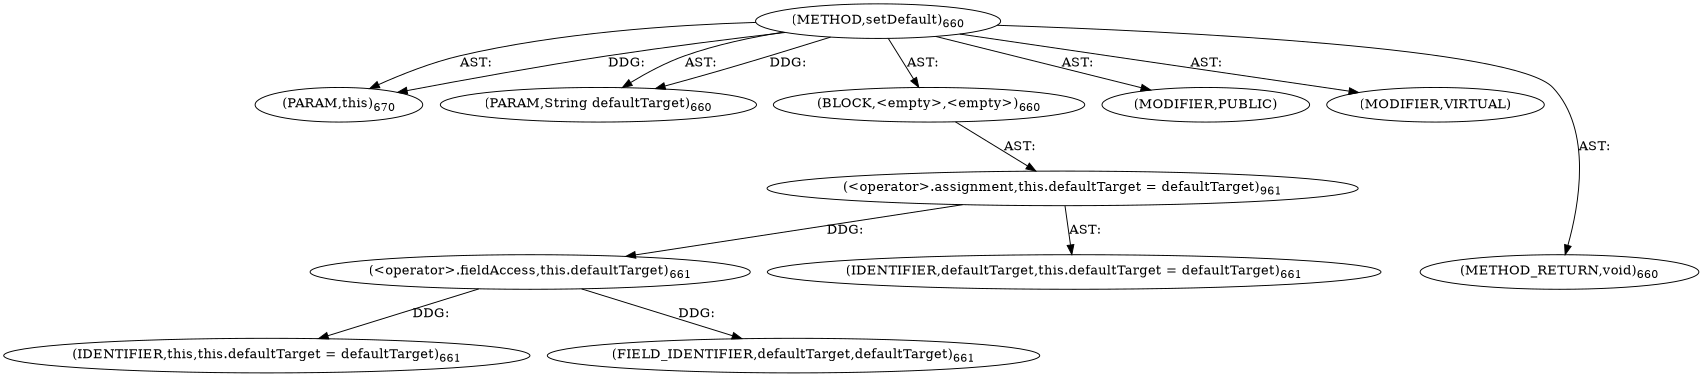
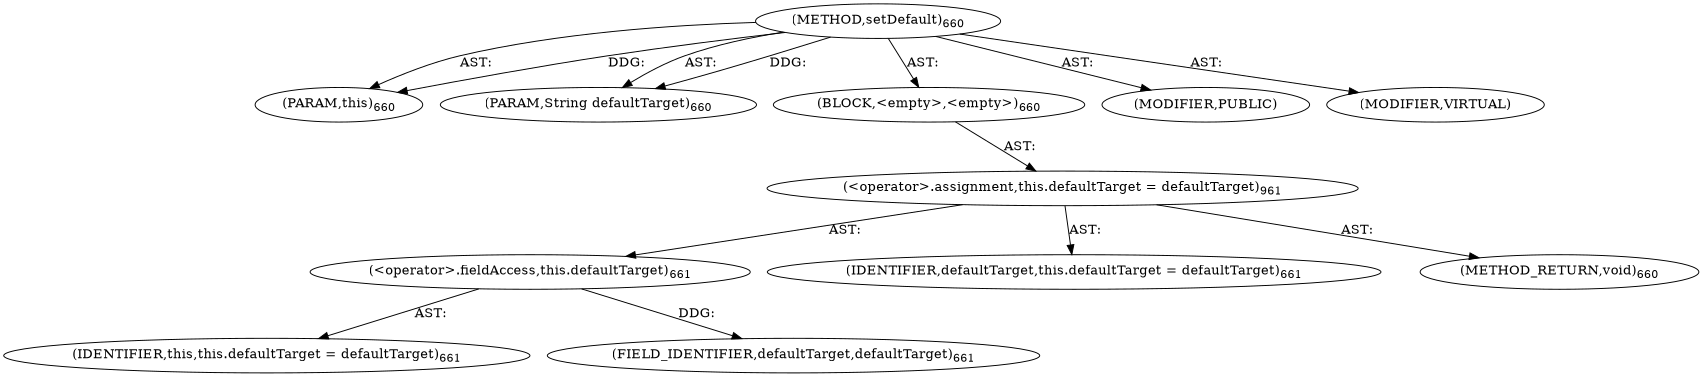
(1360, 47) -> (1313, 231)
(385, 103) -> (385, 103)
(847, 230) -> (847, 230)
(433, 314) -> (433, 314)
